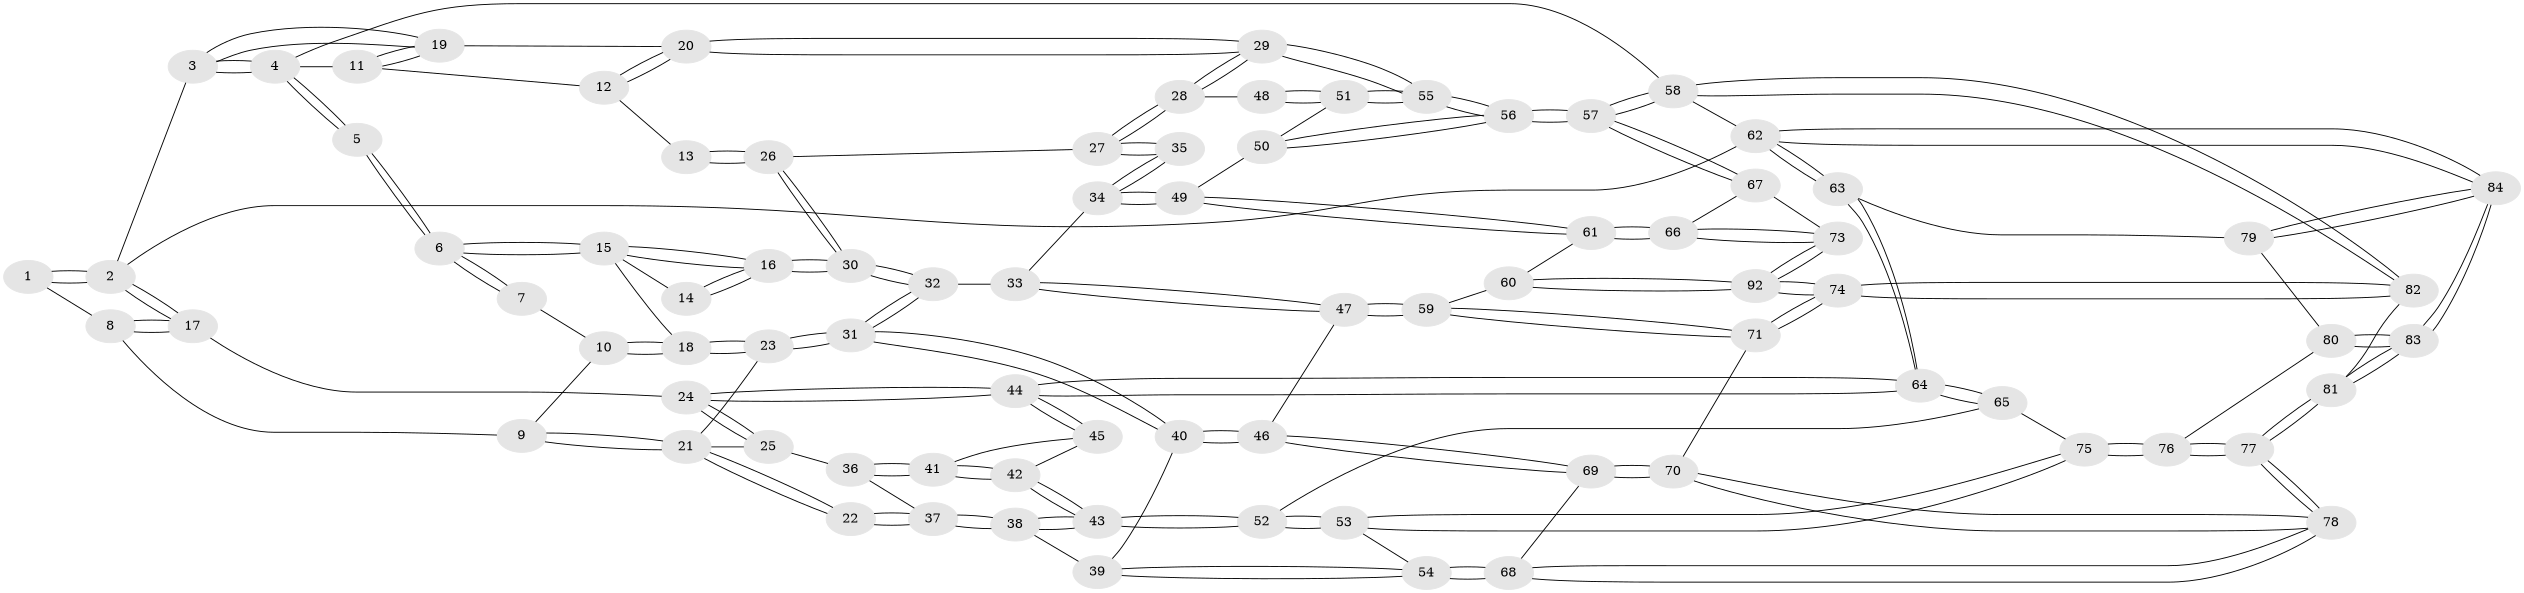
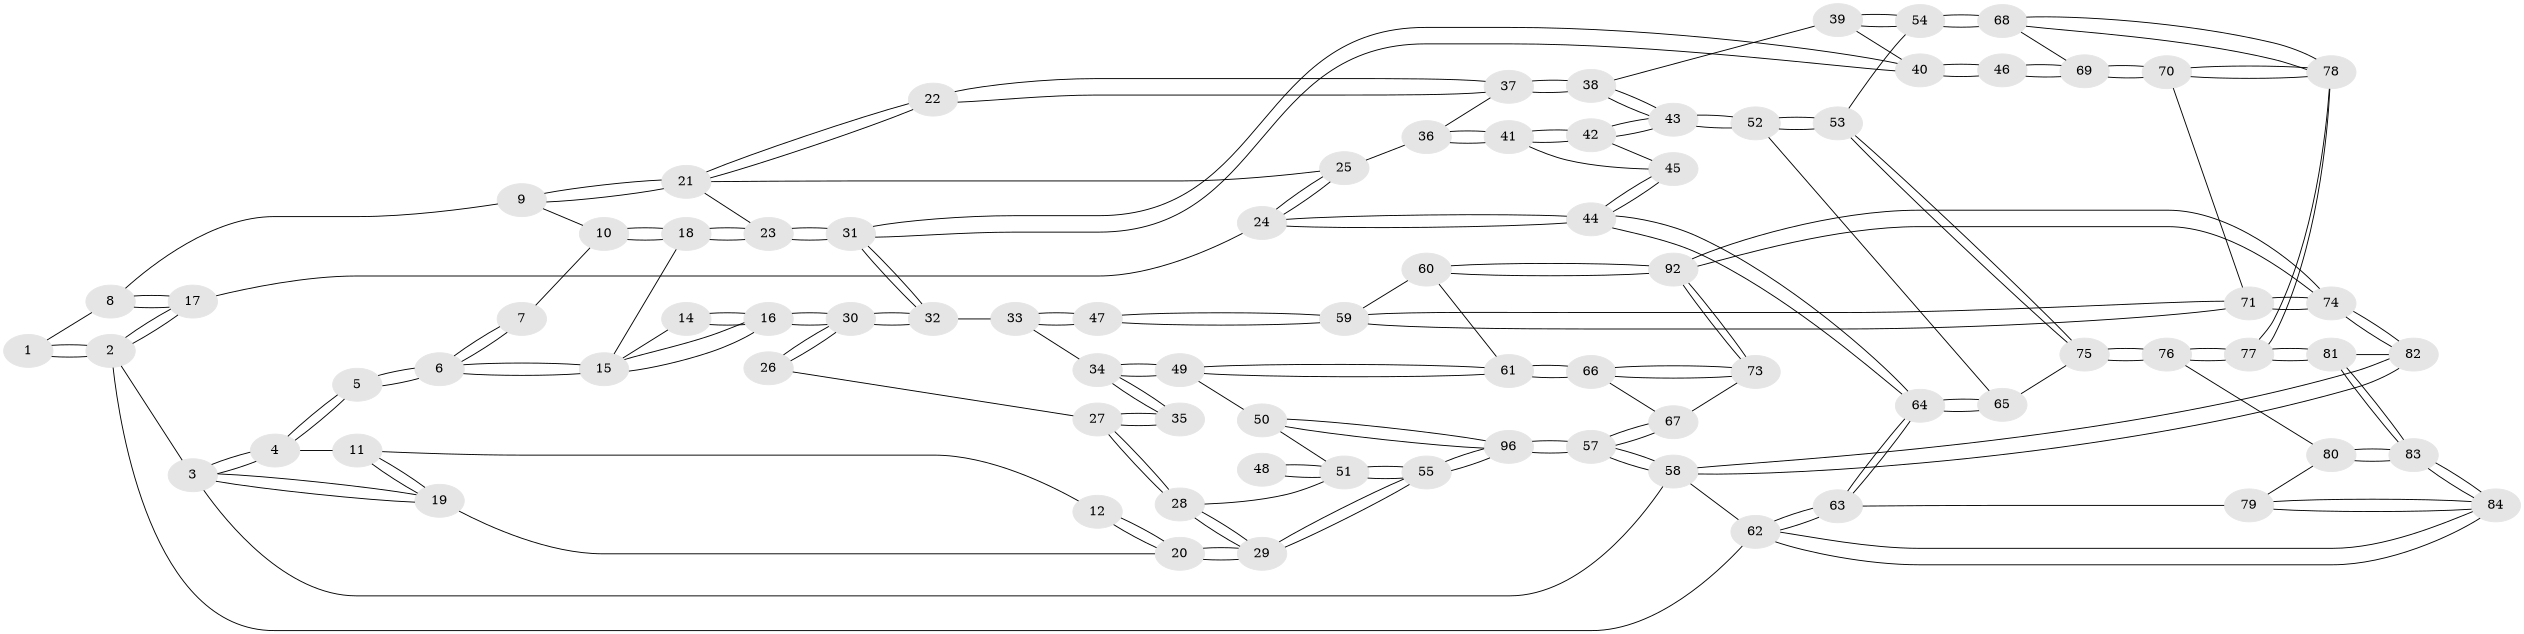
(983, 4) -> (935, 596)
(1221, 97) -> (1265, 499)
(1509, 116) -> (1509, 447)
(686, 157) -> none
(1305, 371) -> none
